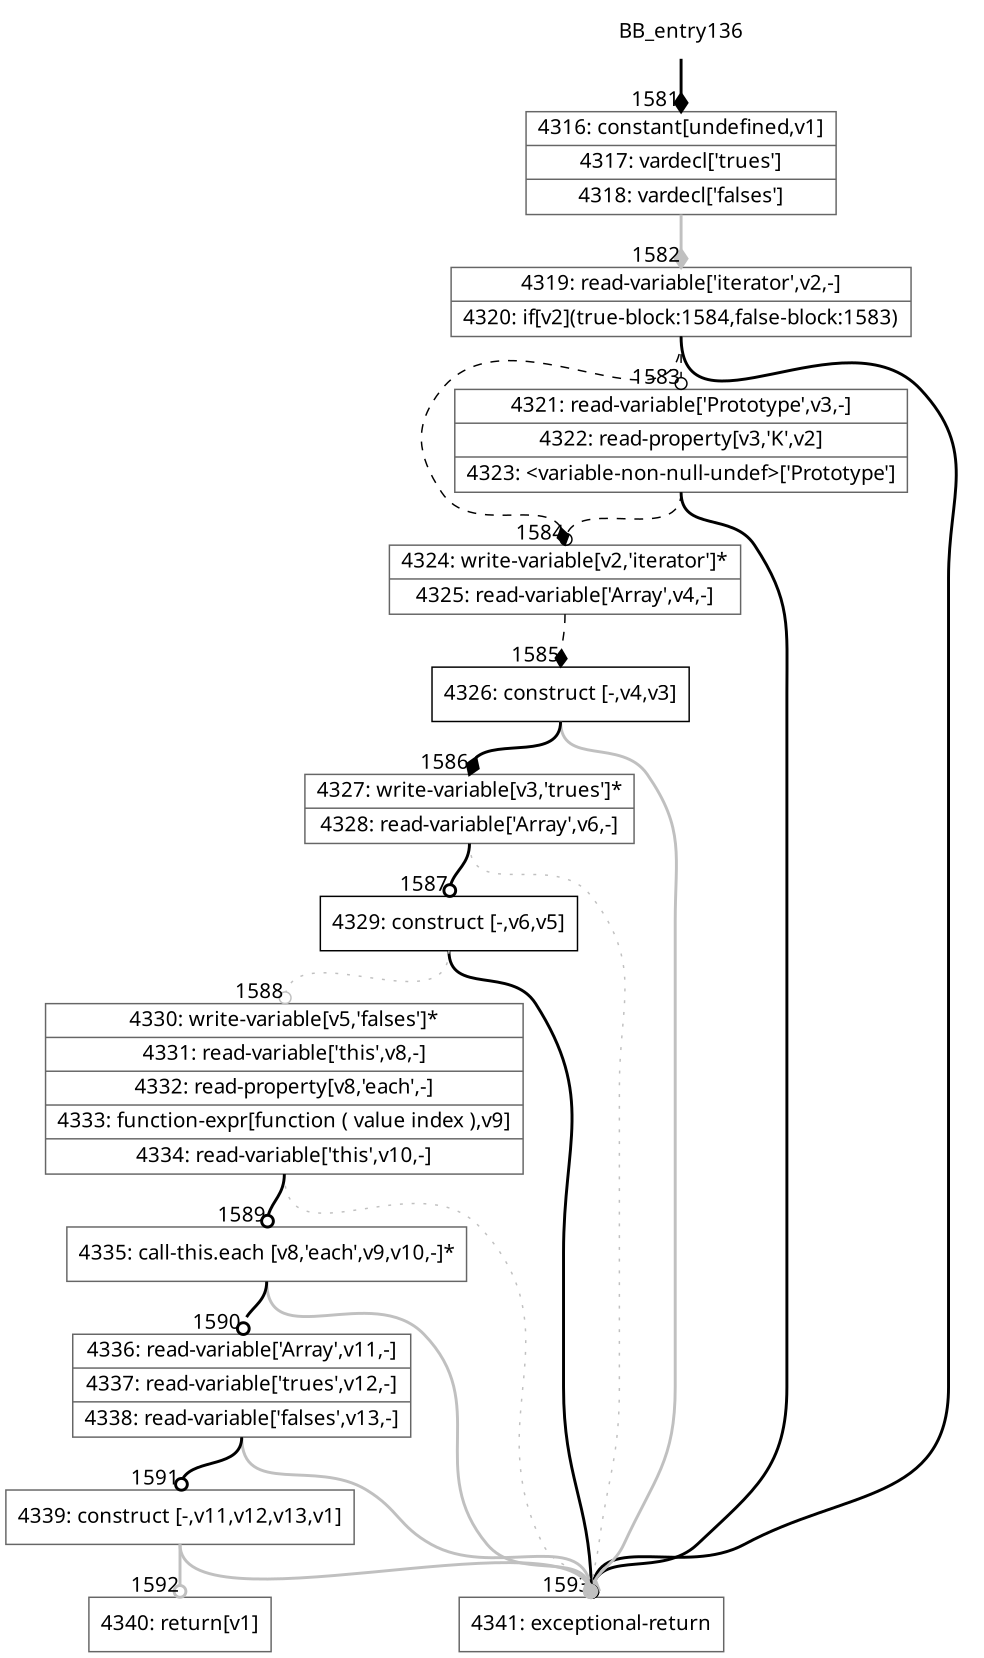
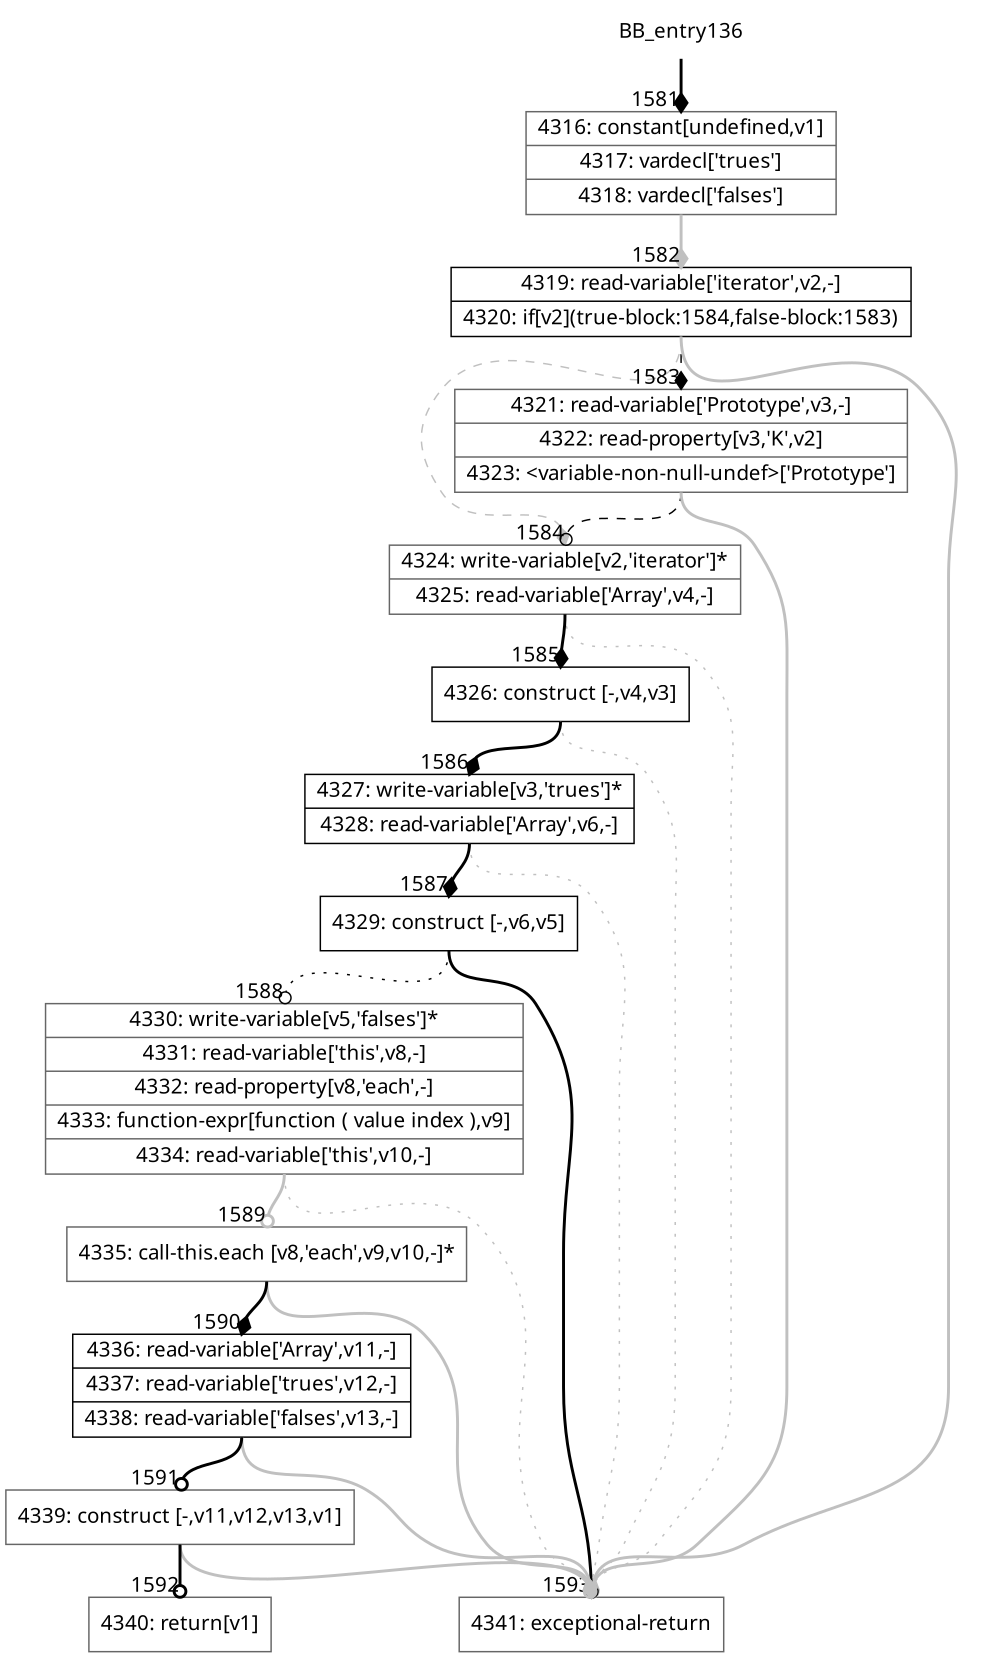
(681, 302) -> (681, 302)
(681, 357) -> (681, 357)
(455, 379) -> (455, 379)
(564, 632) -> (563, 640)
(469, 809) -> (469, 809)
(463, 865) -> (463, 865)
(949, 969) -> (949, 969)
(372, 978) -> (372, 978)
(787, 1067) -> (787, 1067)
none -> (731, 1070)
(675, 1129) -> (675, 1129)
(279, 1195) -> (279, 1195)
(260, 1301) -> (260, 1301)
(242, 1386) -> (242, 1386)
(456, 1404) -> (456, 1404)
(406, 1525) -> (406, 1525)
(180, 1565) -> (180, 1565)
